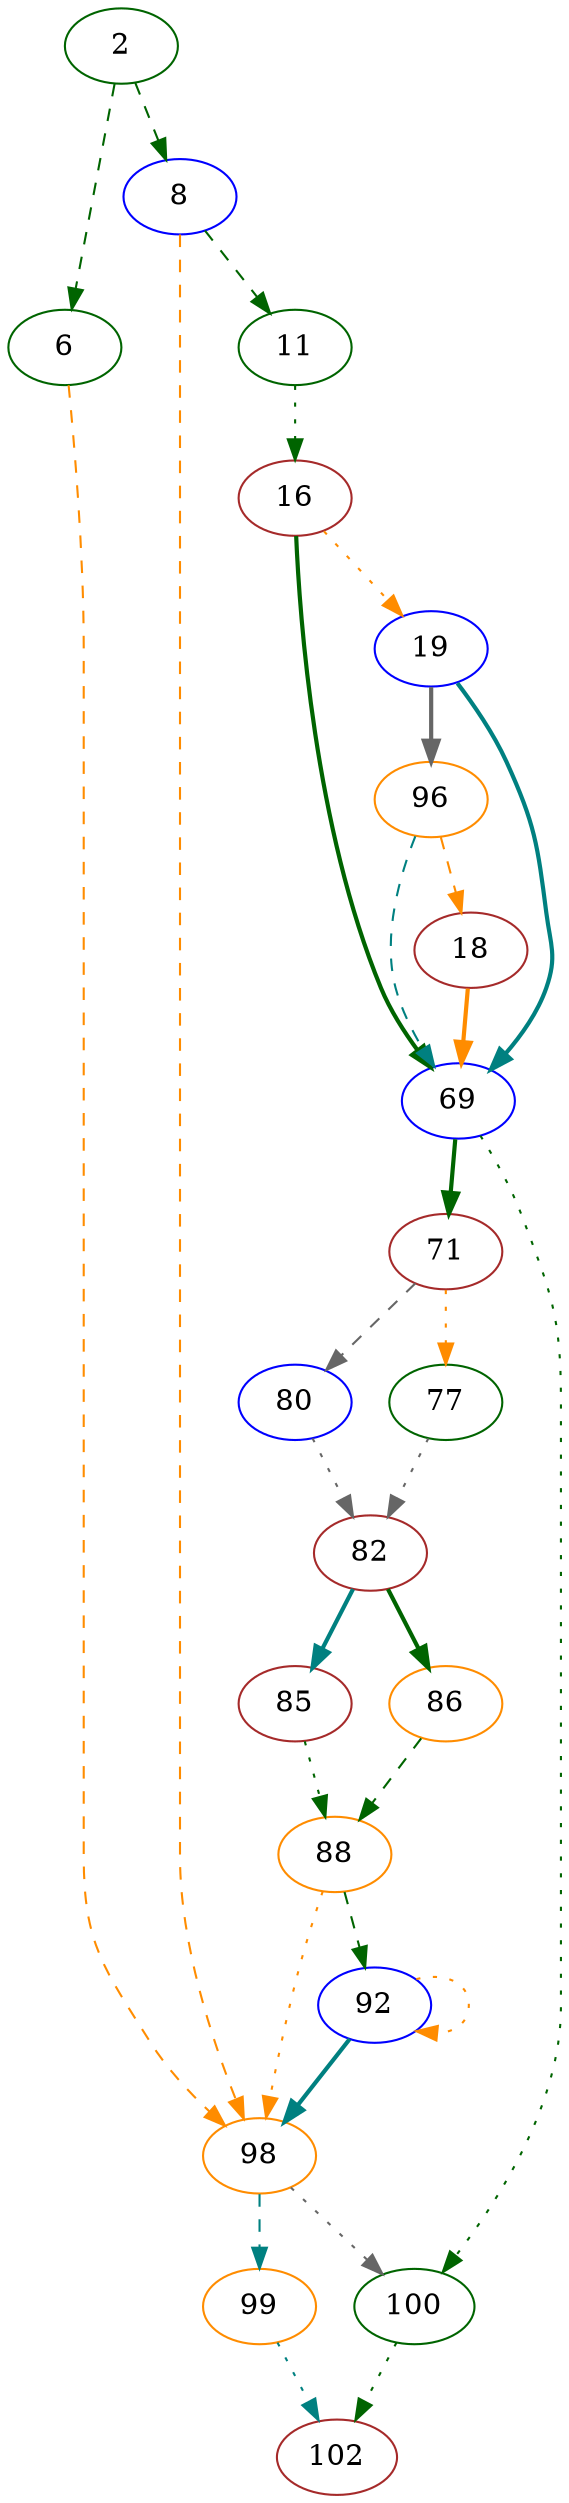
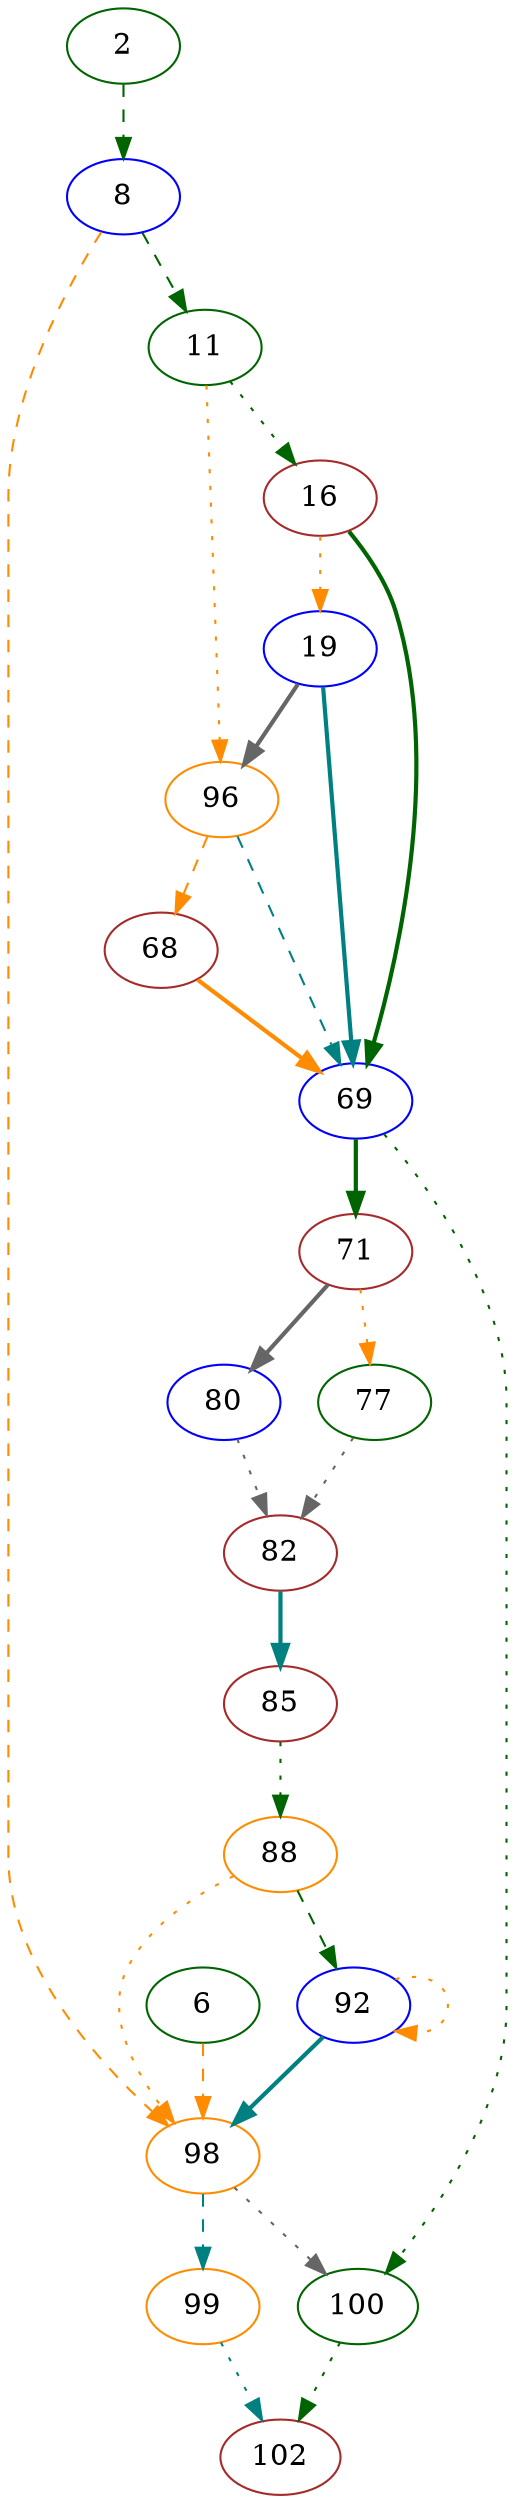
(95, 186) -> none
none -> (213, 563)
(471, 950) -> (161, 950)
(378, 1319) -> (297, 1319)
(446, 1704) -> none
